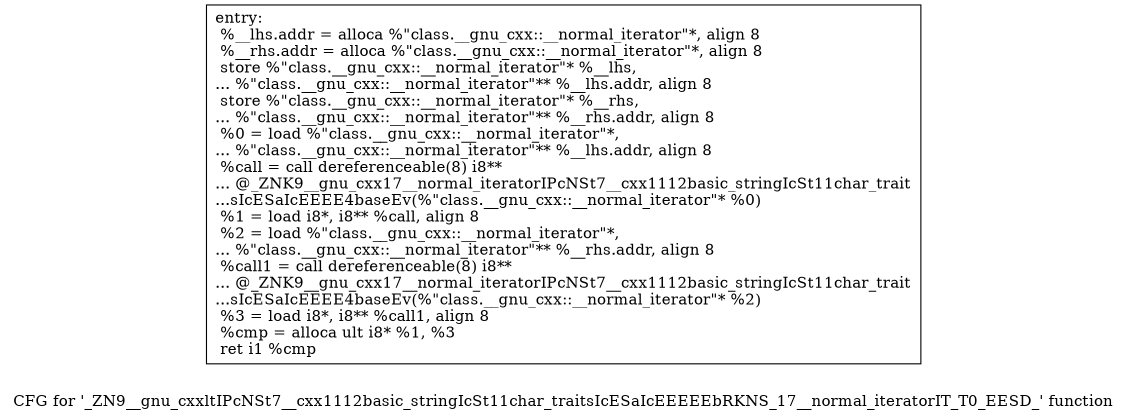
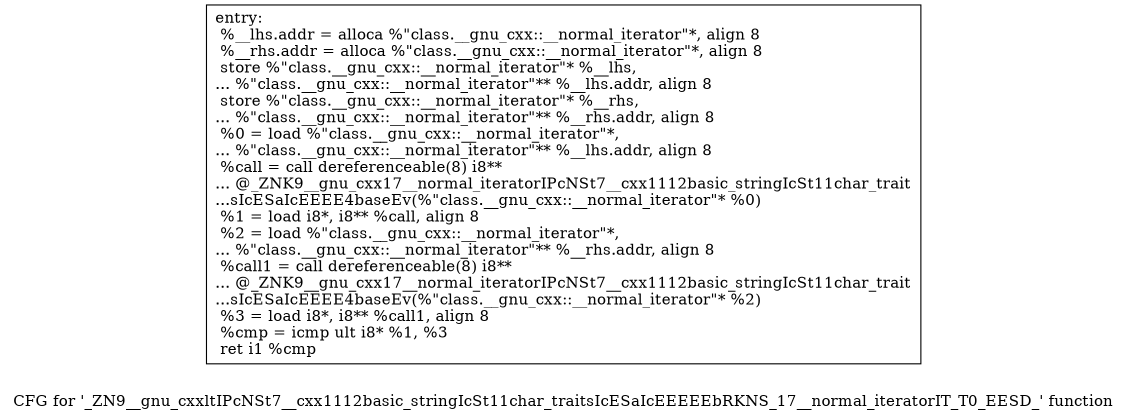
(336, 333) -> (332, 333)
